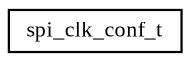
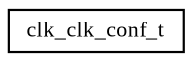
(95, 31) -> (96, 31)
